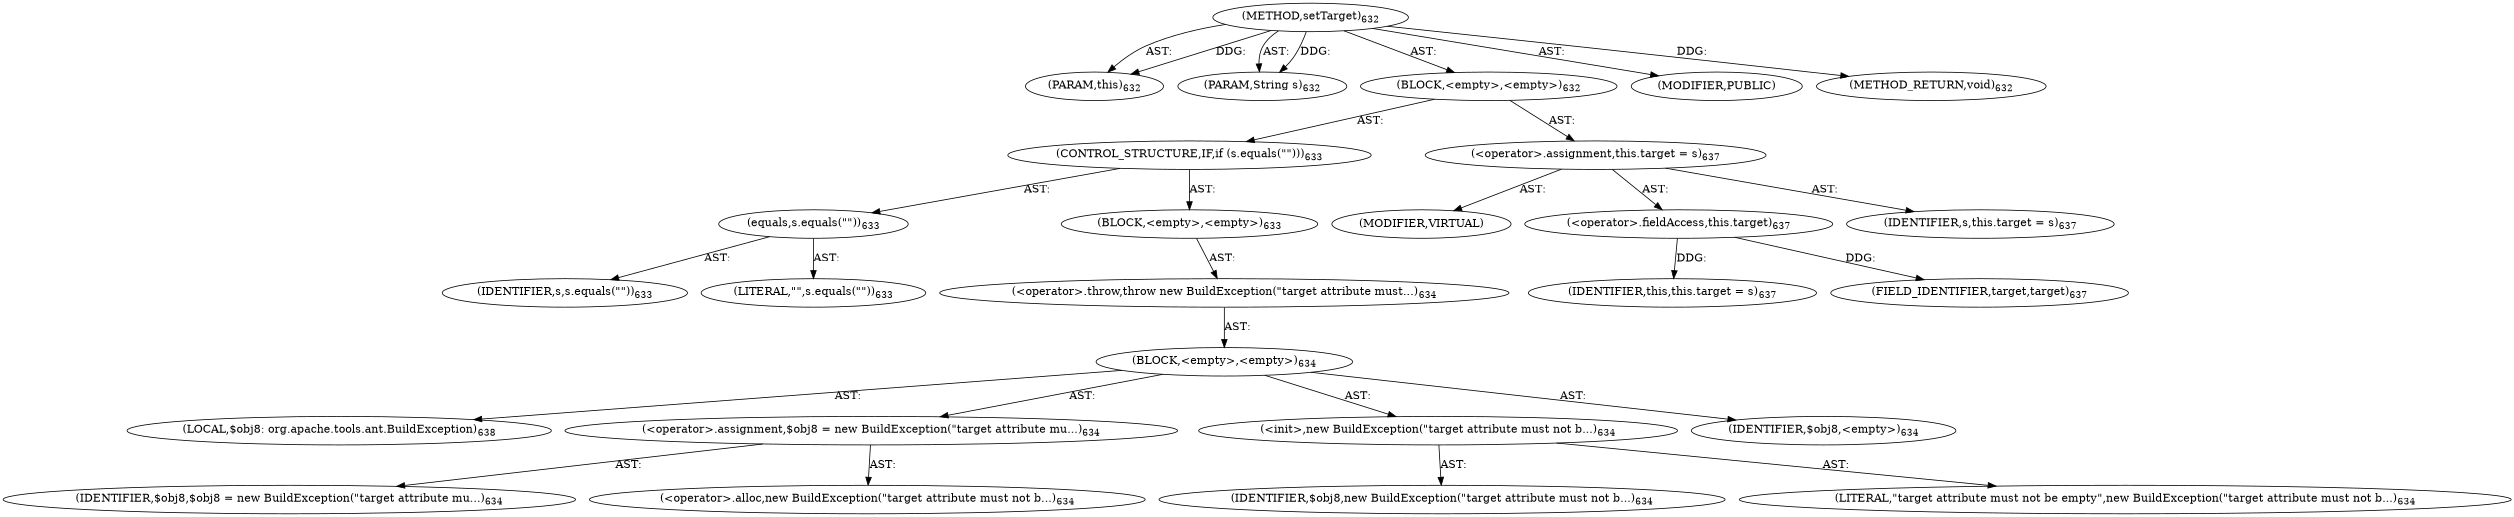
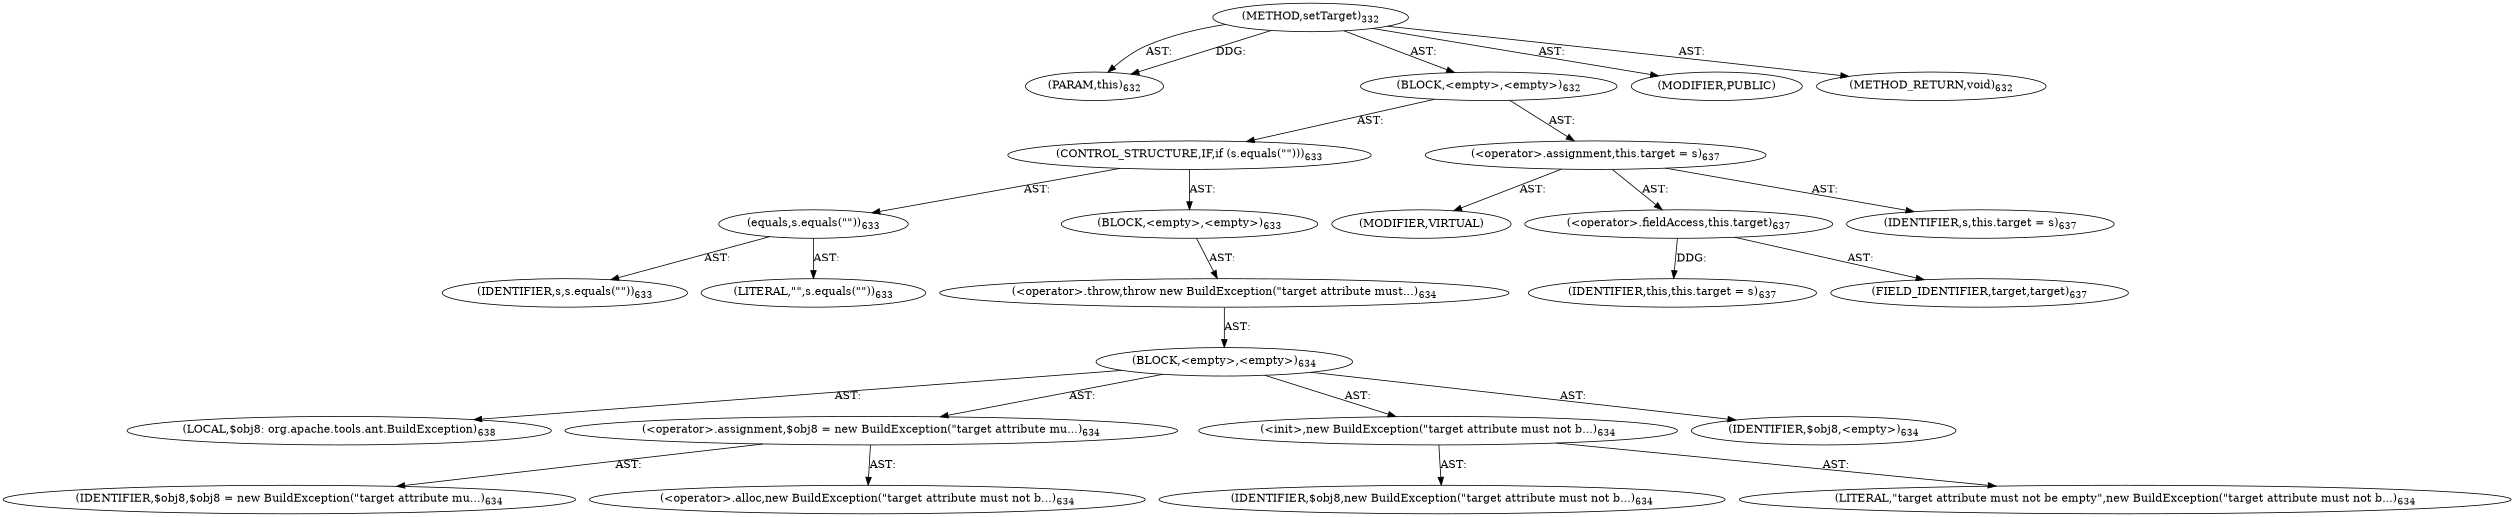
(1370, 16) -> (1370, 16)
(1694, 52) -> (1694, 52)
(1262, 86) -> none
(1862, 258) -> (1862, 258)
